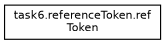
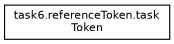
(83, 22) -> (87, 22)
